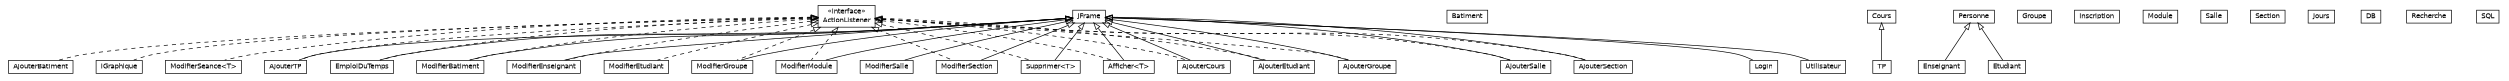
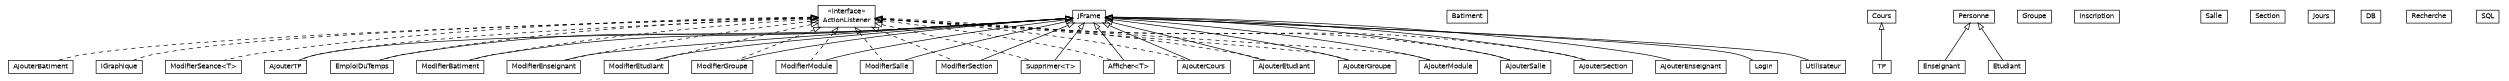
(2160, 16) -> none
none -> (768, 43)
none -> (870, 46)
none -> (1448, 67)
none -> (1691, 67)
